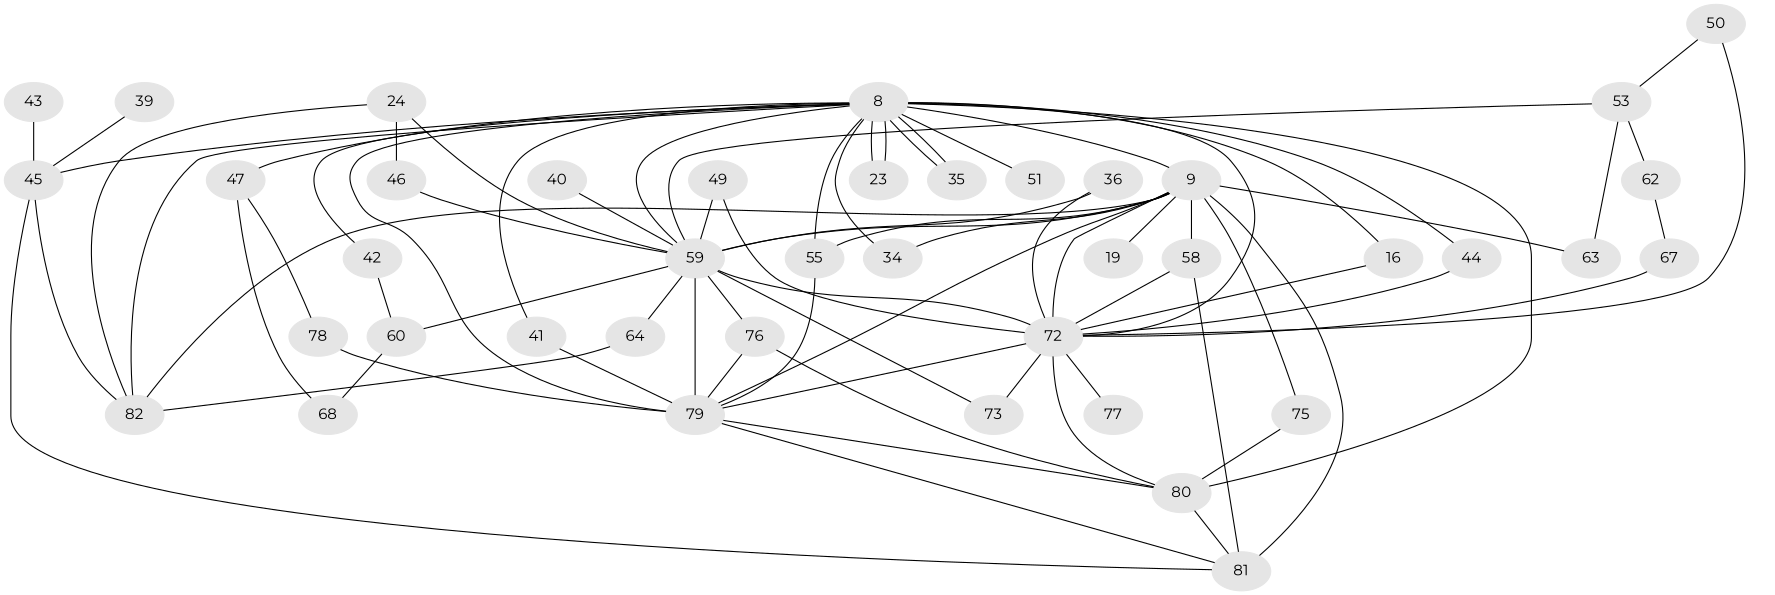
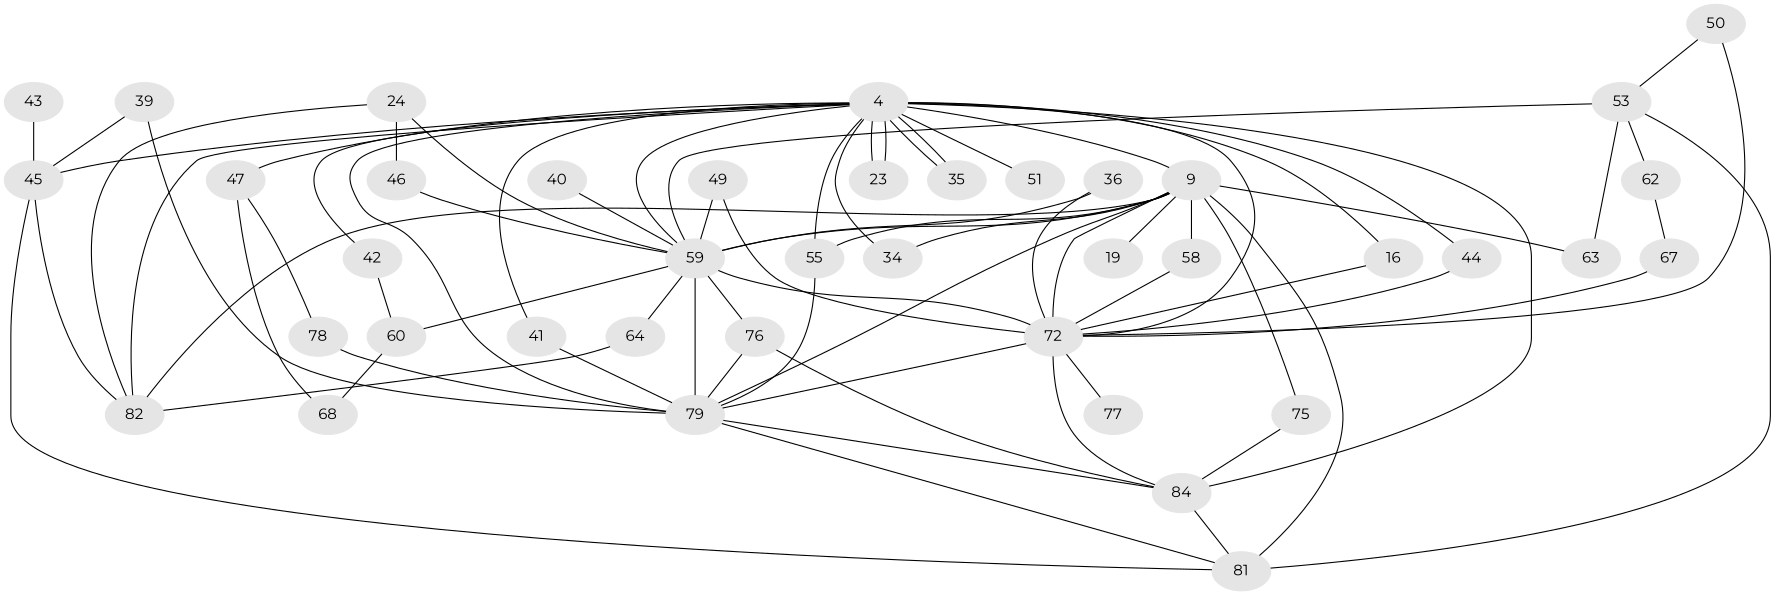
(879, 102) -> (879, 102)
none -> (334, 378)
(994, 415) -> none
(1216, 415) -> (1710, 481)
(1182, 493) -> (1182, 493)
